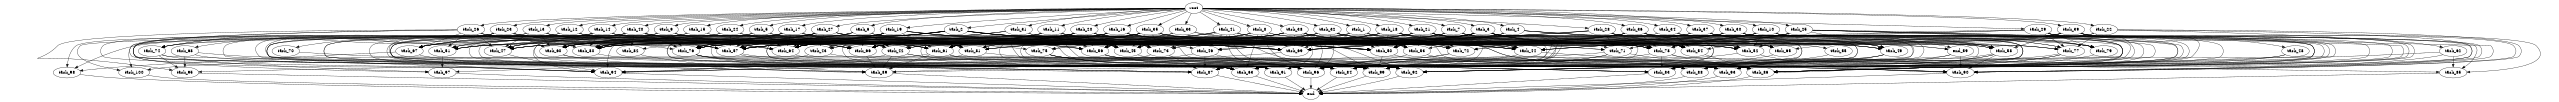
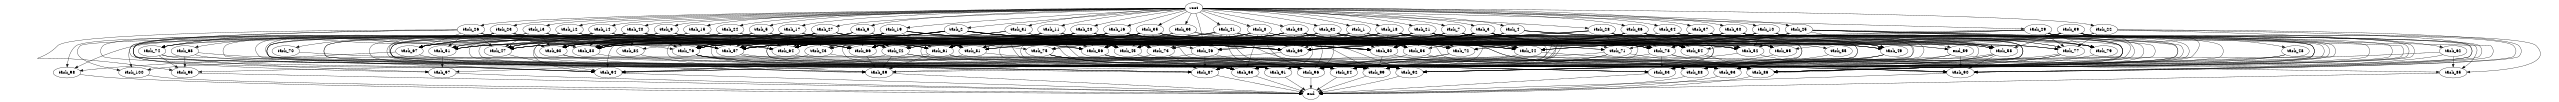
(1631, 11) -> (1200, 28)
(1750, 42) -> (1867, 36)
(806, 63) -> (963, 63)
